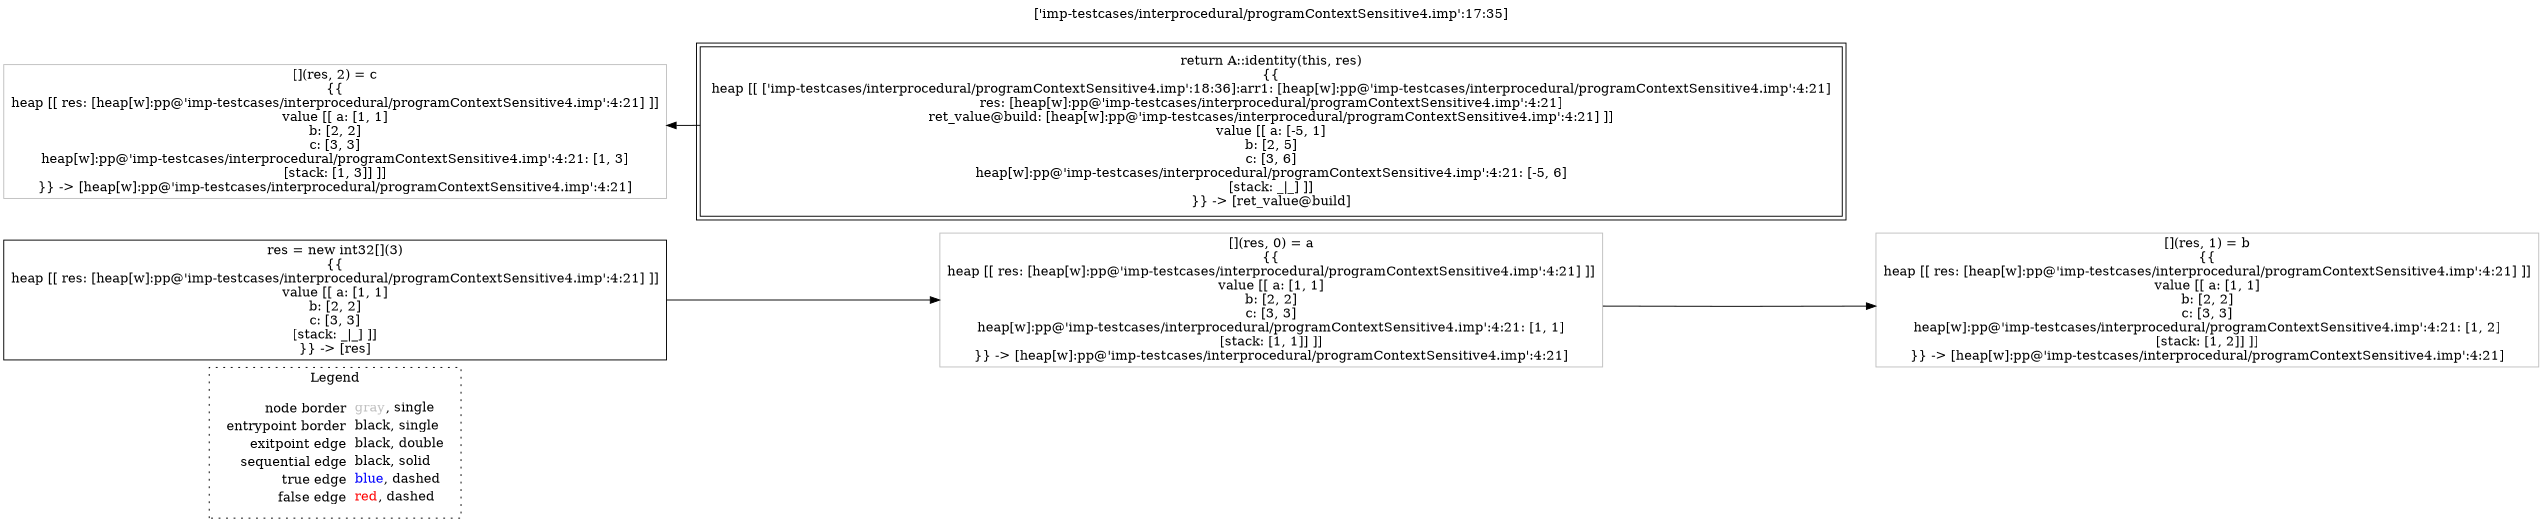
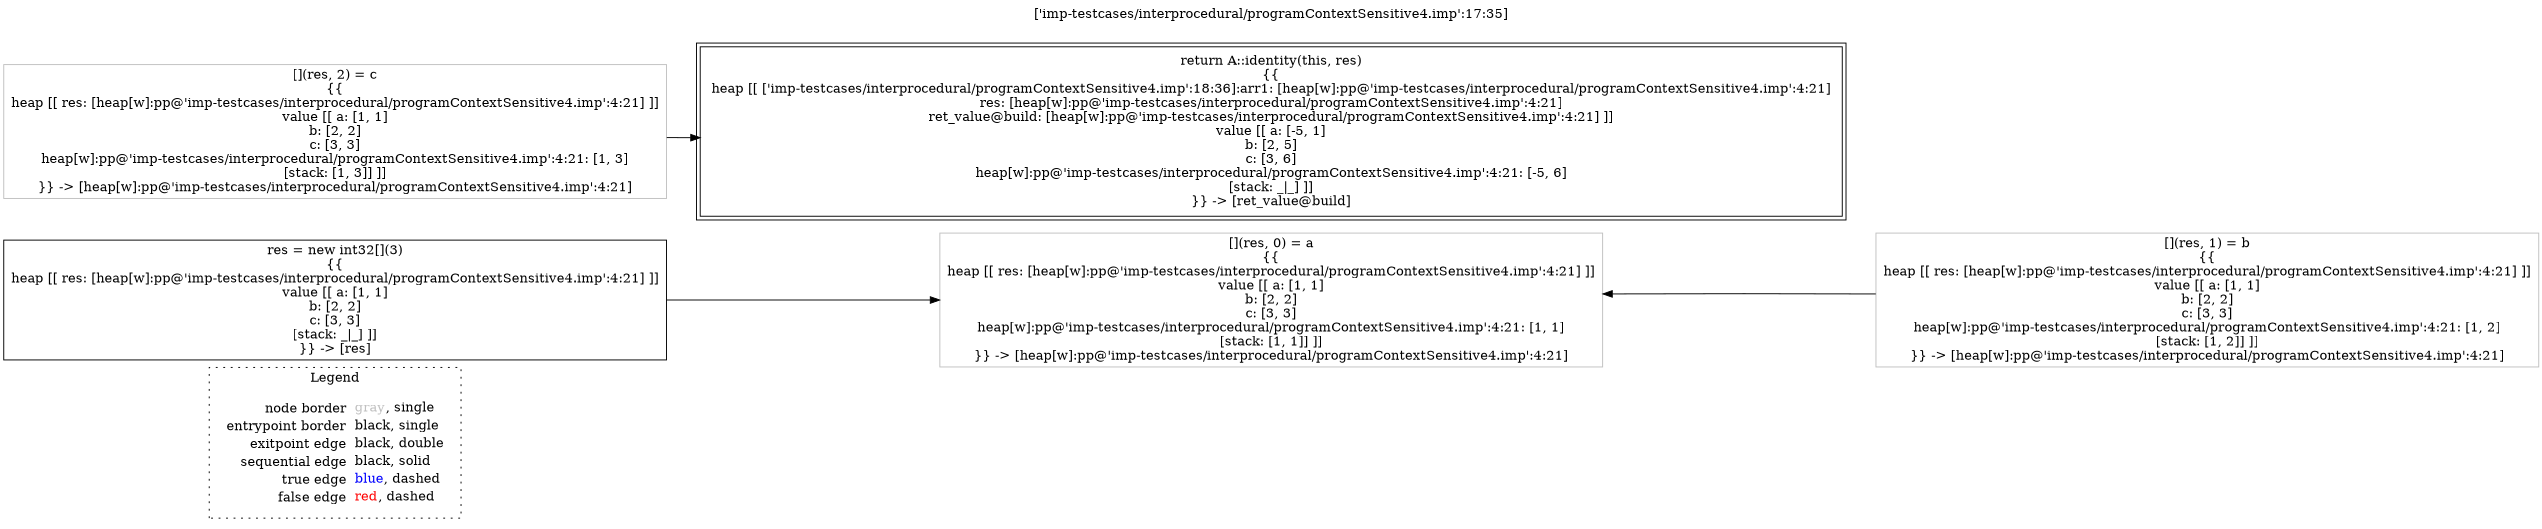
(688, 125) -> (679, 138)
(1735, 306) -> (1744, 294)
